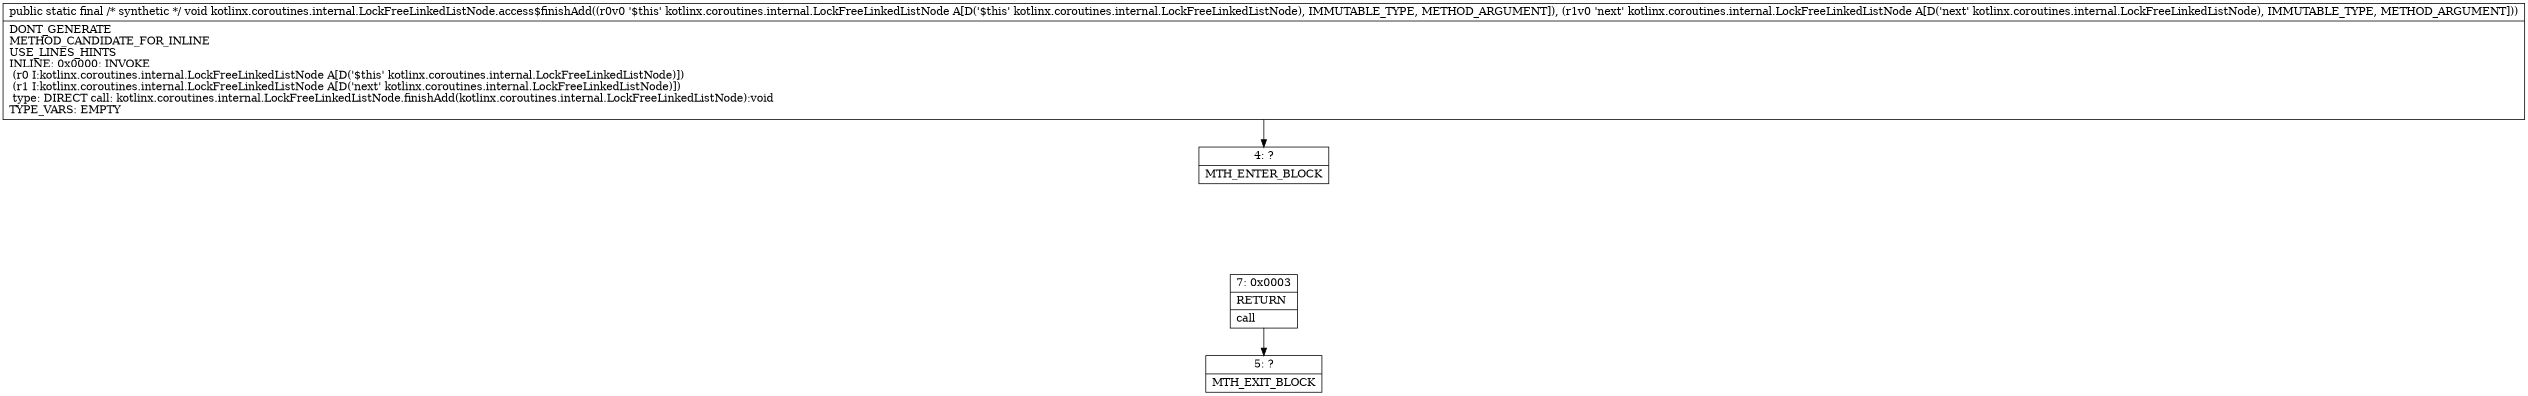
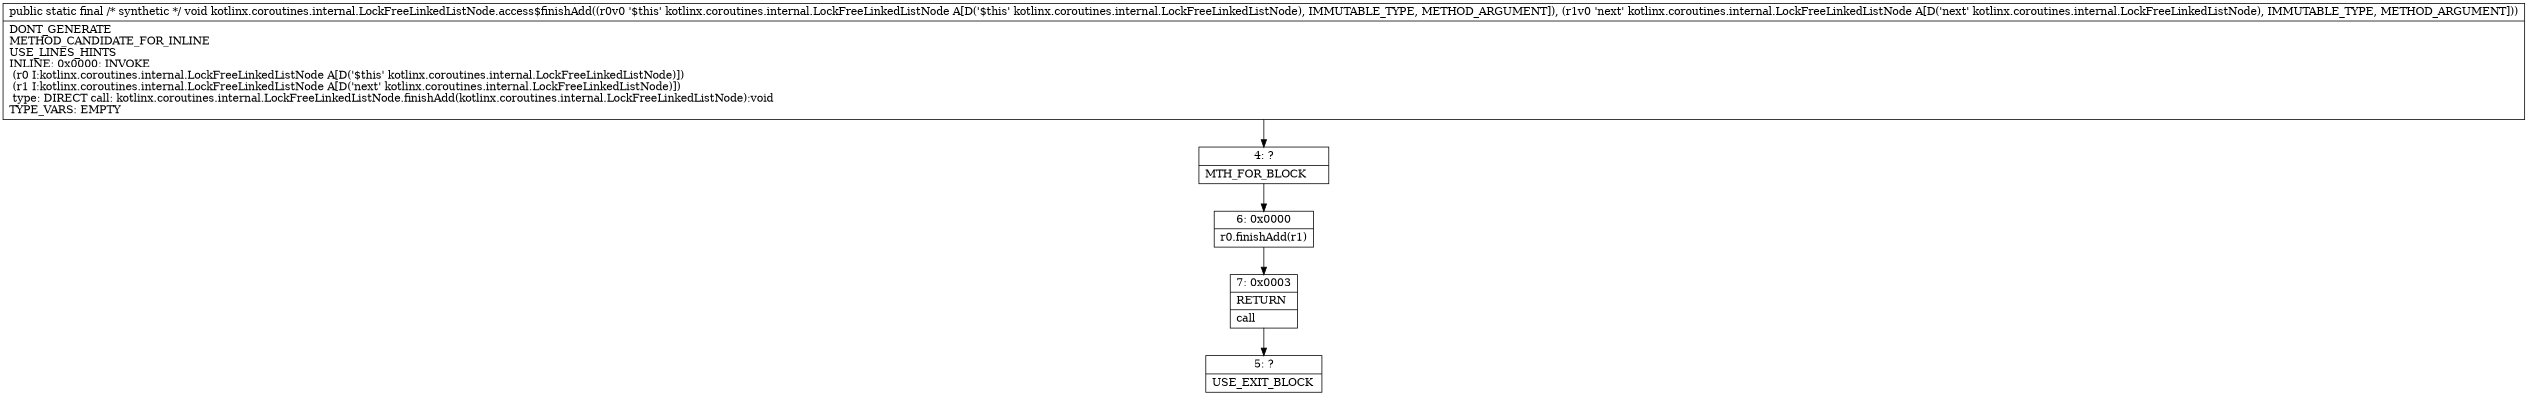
(1264, 174) -> (1256, 174)
none -> (1264, 229)
(1264, 383) -> (1263, 383)
